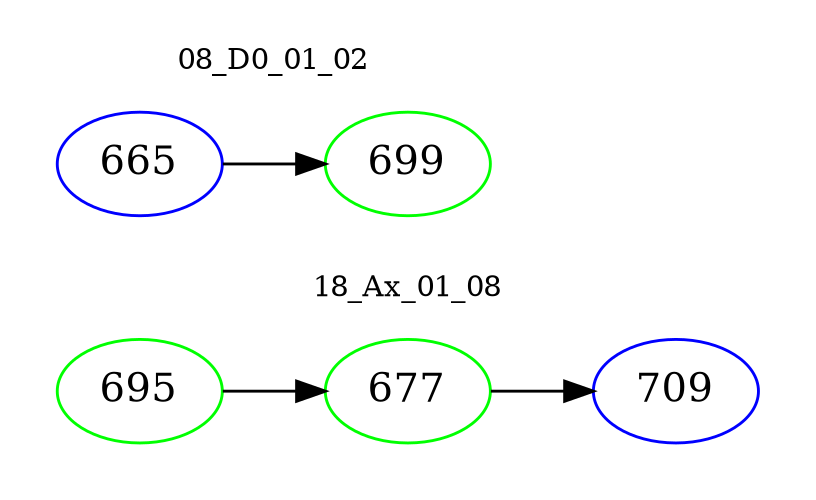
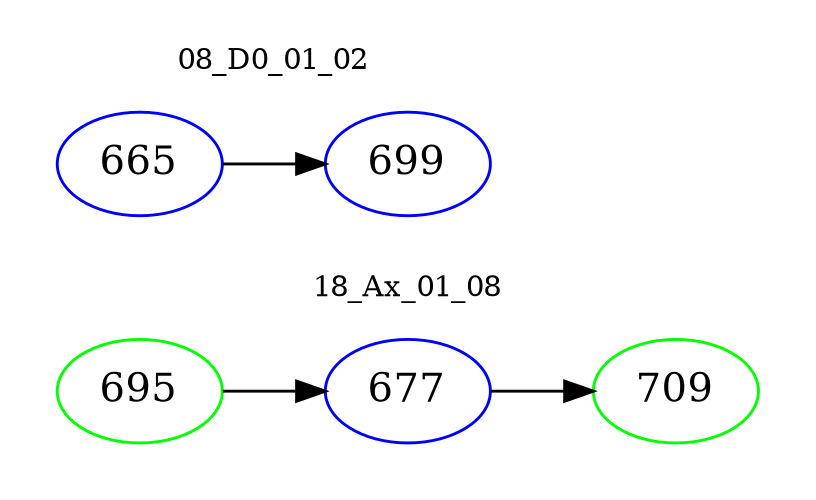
(408, 164) -> (408, 164)
(408, 391) -> (408, 391)
(676, 391) -> (676, 391)
